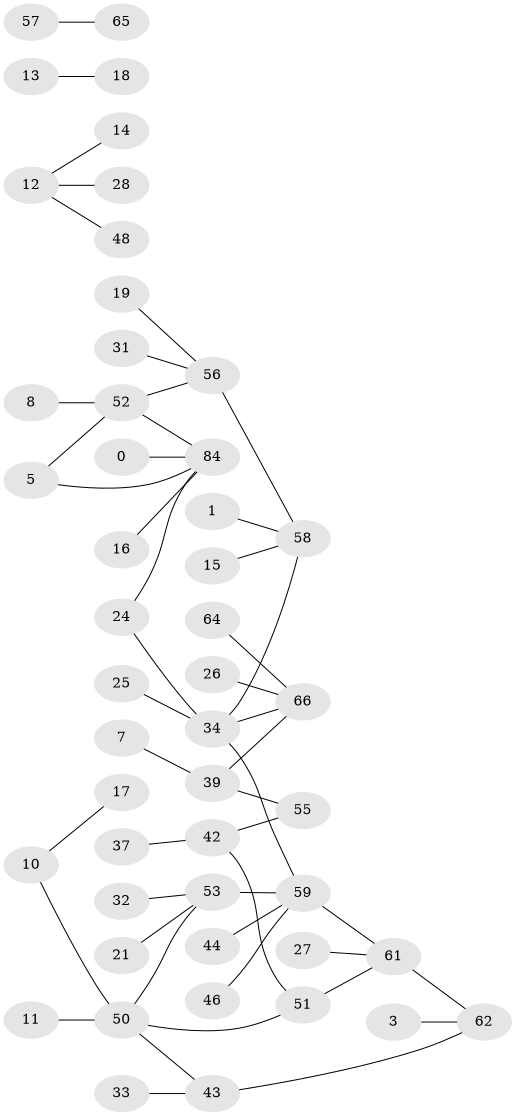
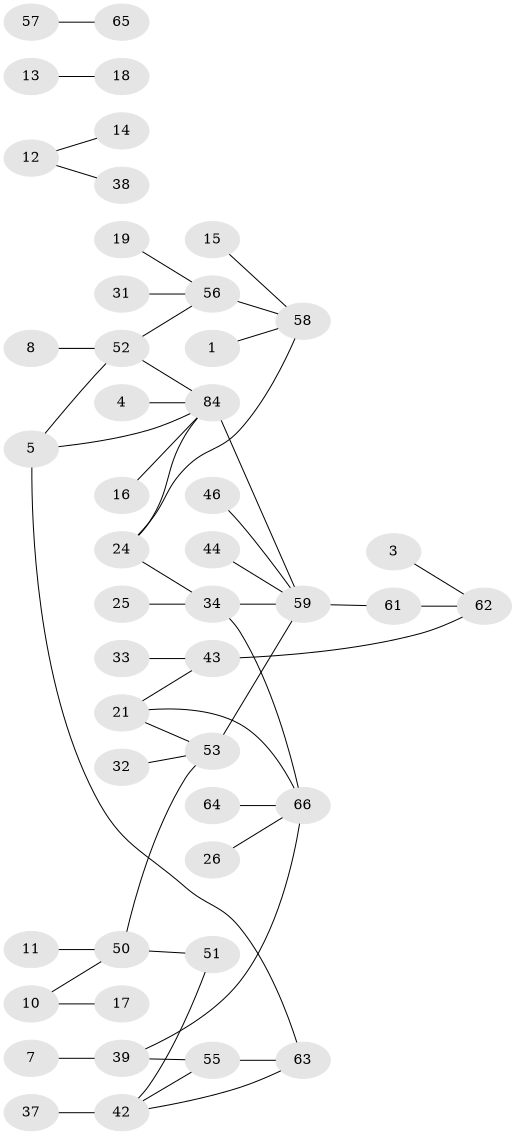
(122, 185) -> (122, 185)
(122, 240) -> none
(122, 457) -> (122, 403)
none -> (258, 504)
(271, 639) -> (224, 443)
none -> (240, 724)
(303, 951) -> none
(348, 981) -> none
(167, 1057) -> (167, 686)
none -> (303, 1060)
